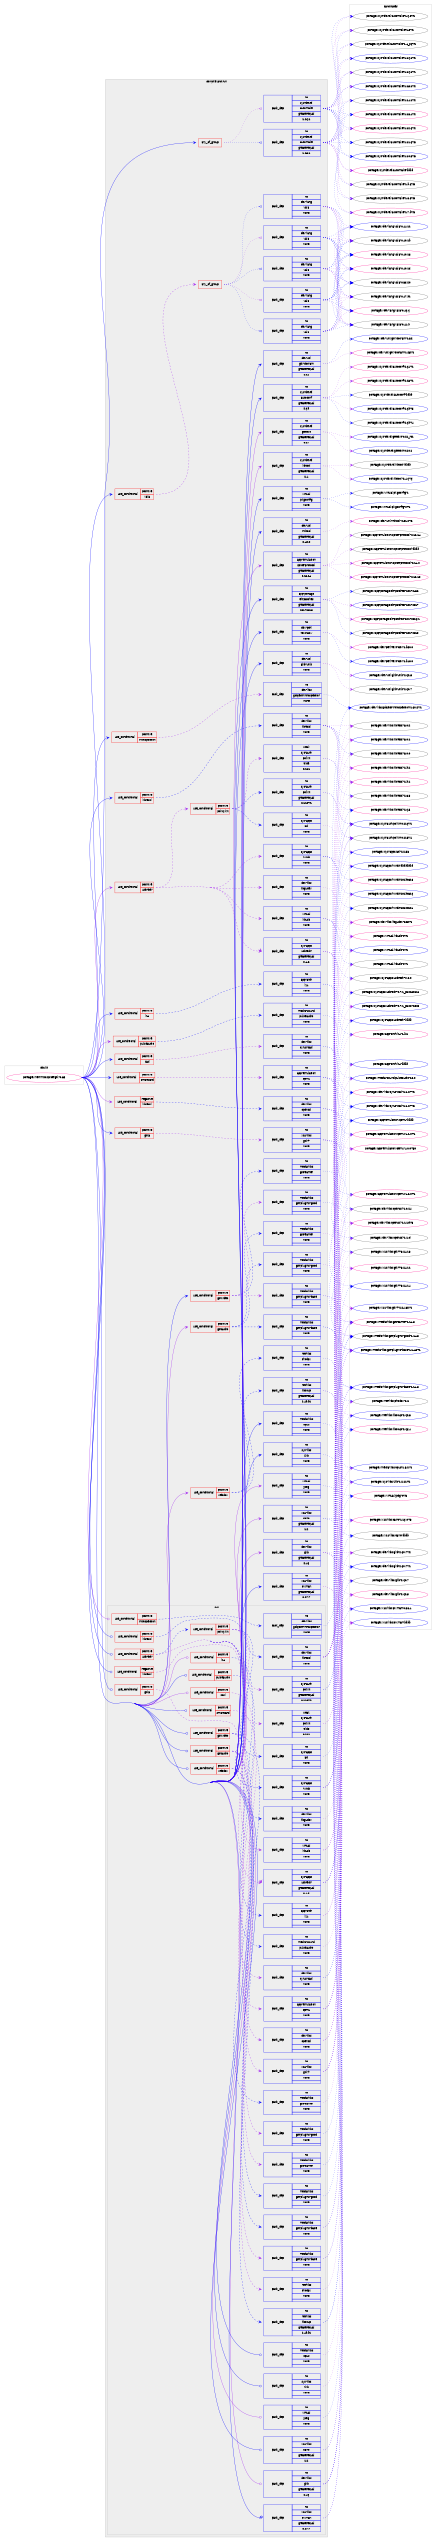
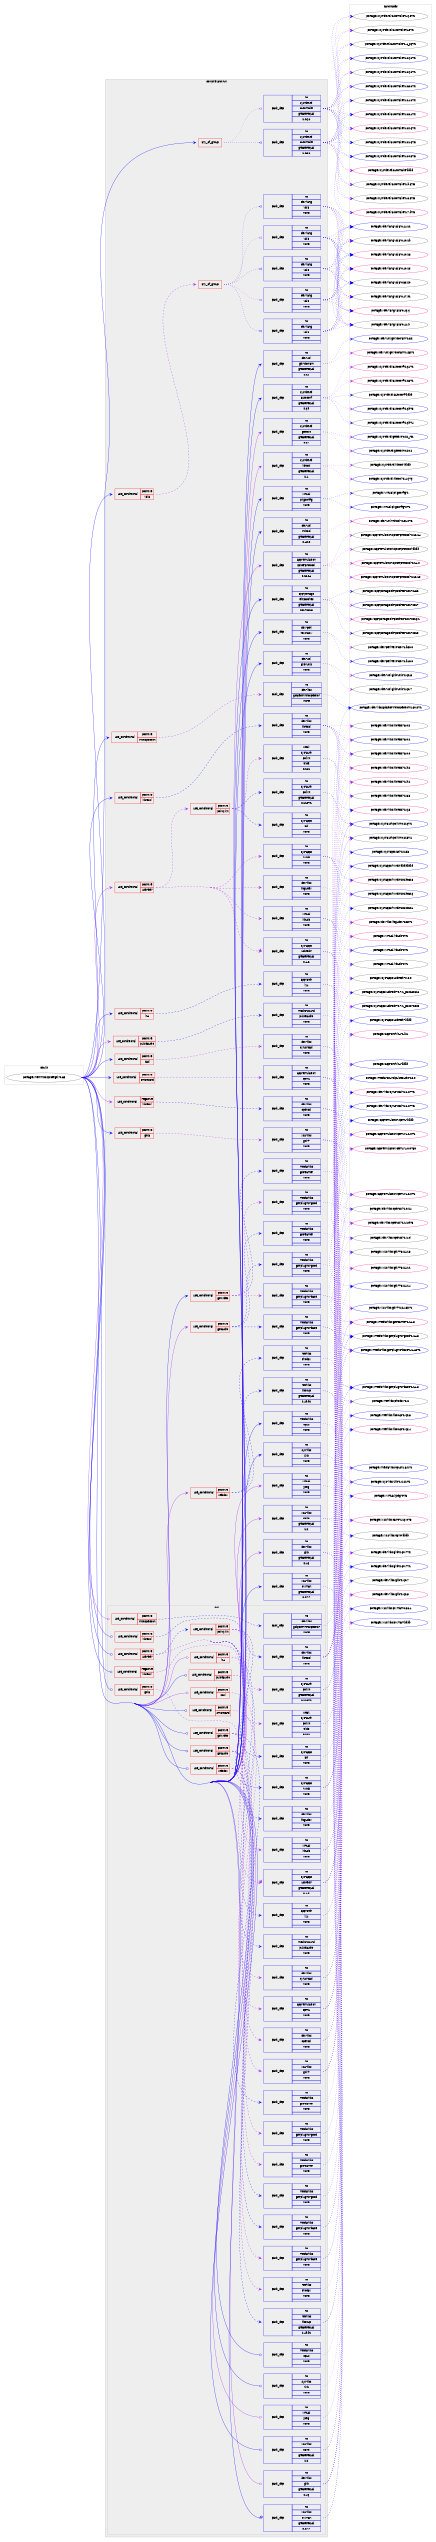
(391, 647) -> (391, 647)
(44, 1078) -> (44, 1078)
